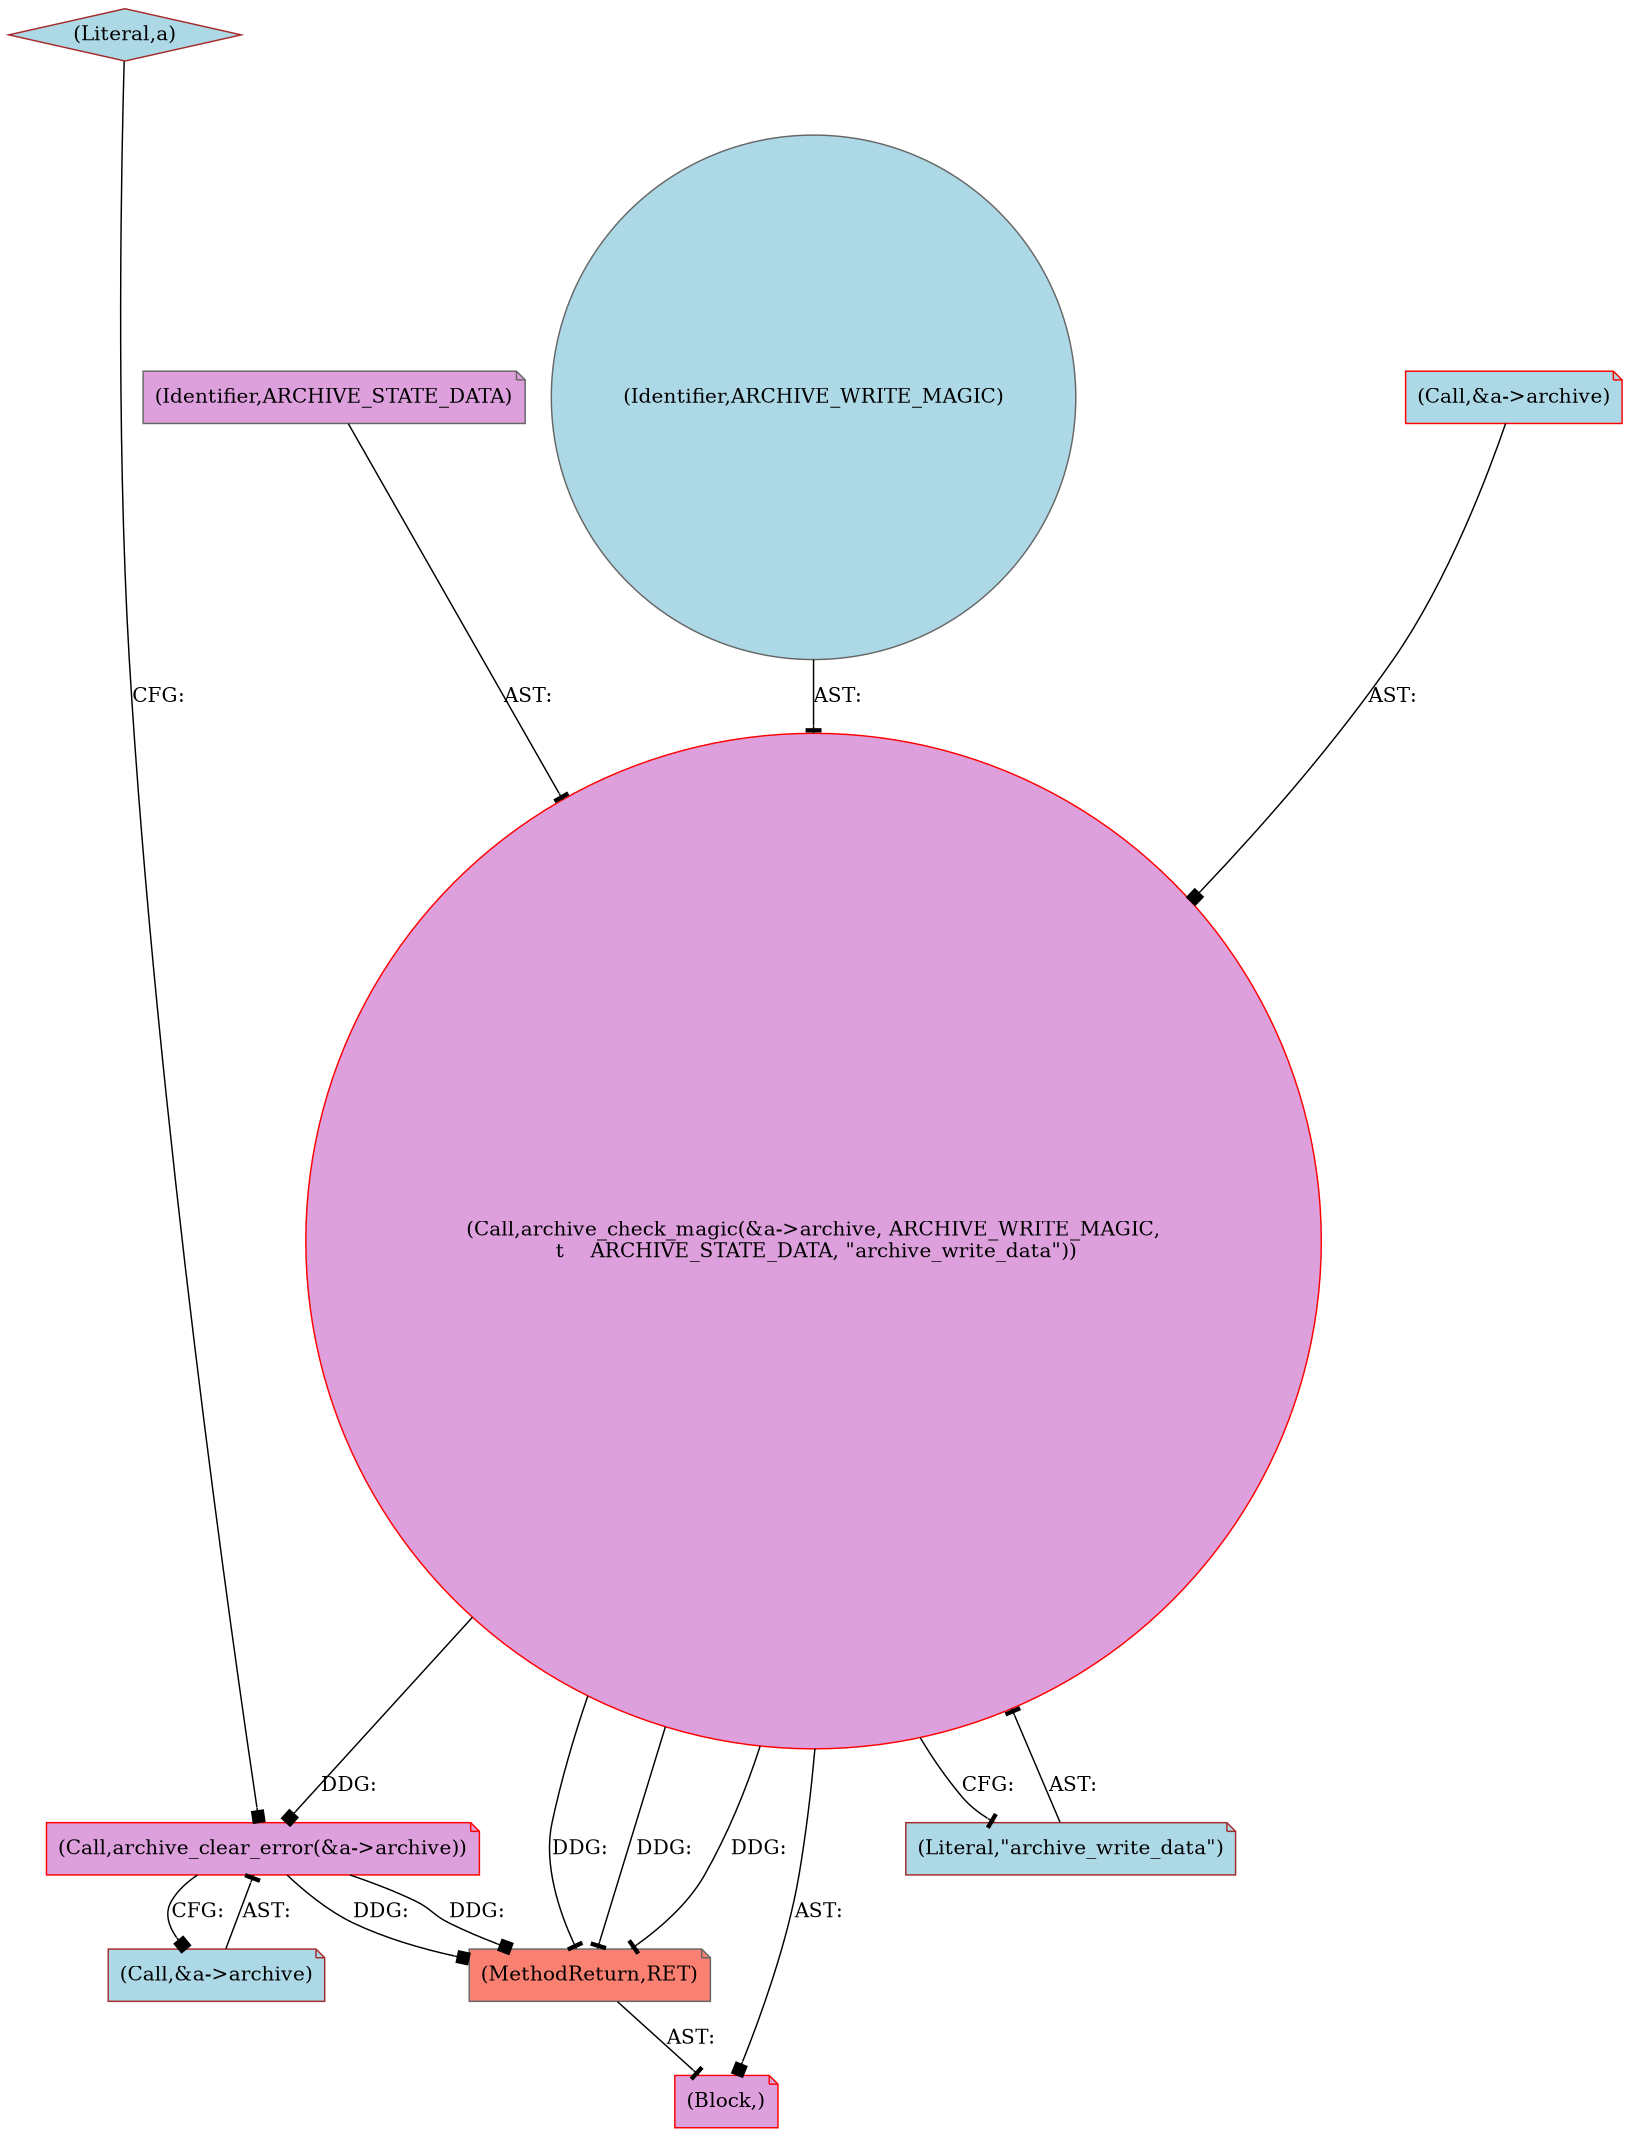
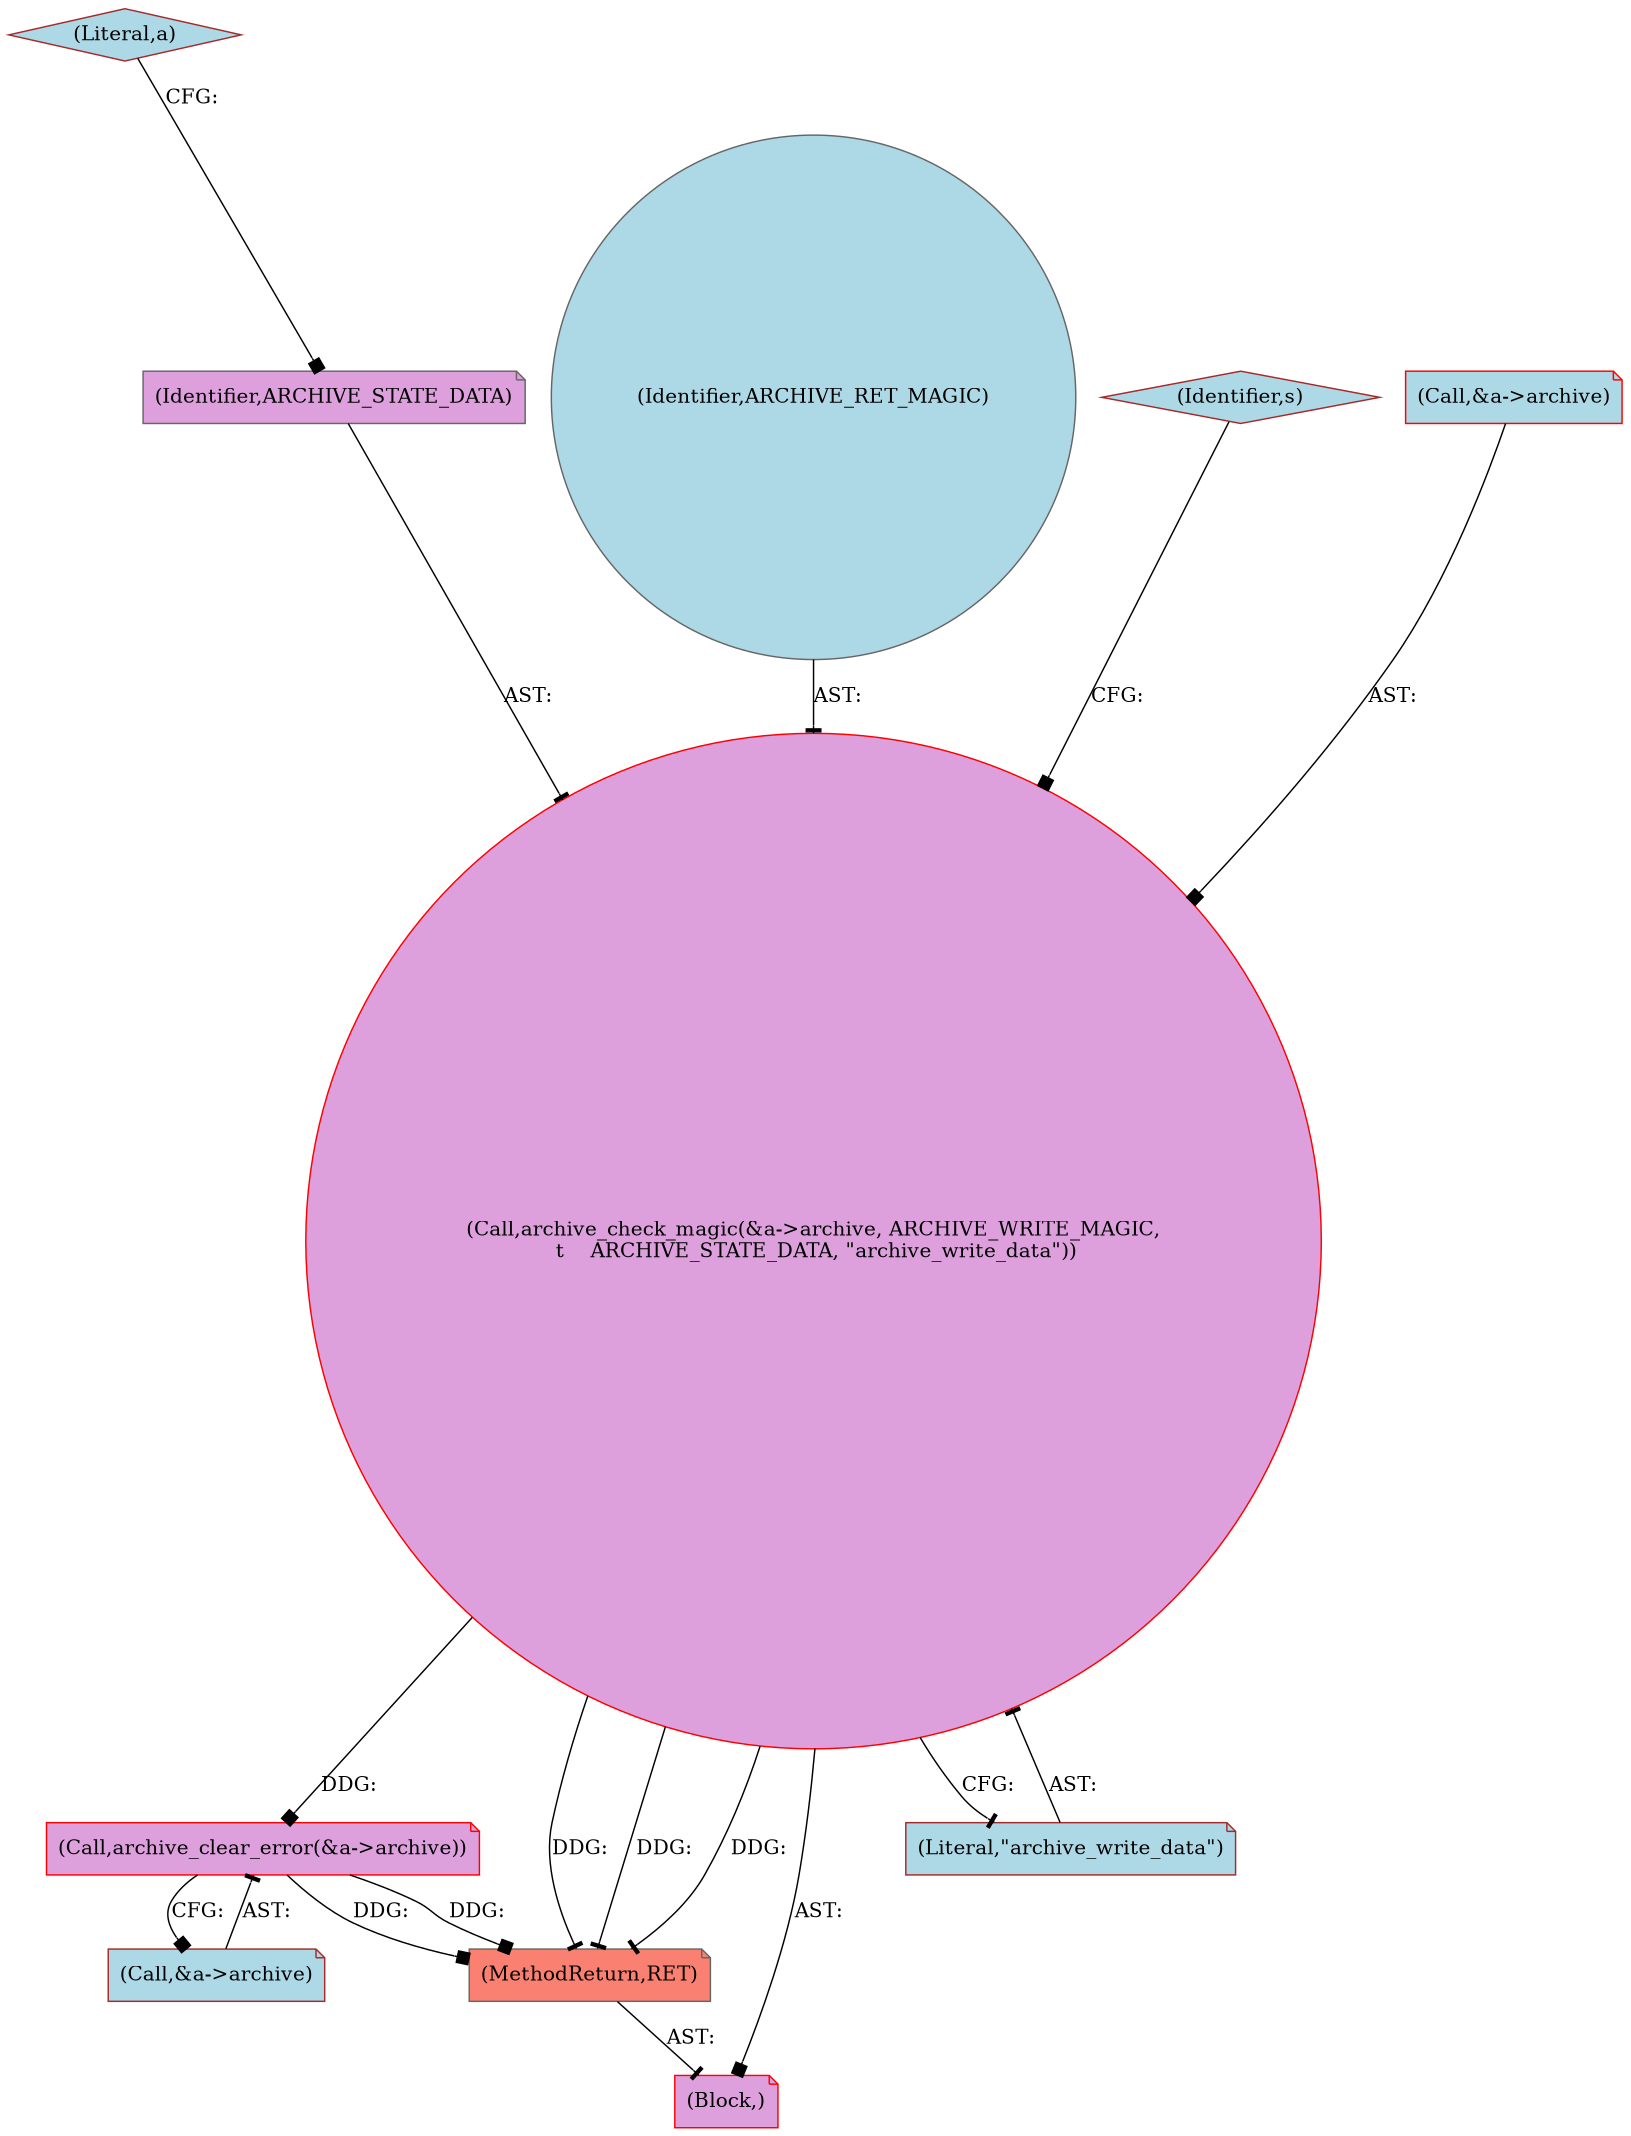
(814, 397) -> (814, 397)
none -> (1241, 397)
(151, 937) -> (225, 208)
